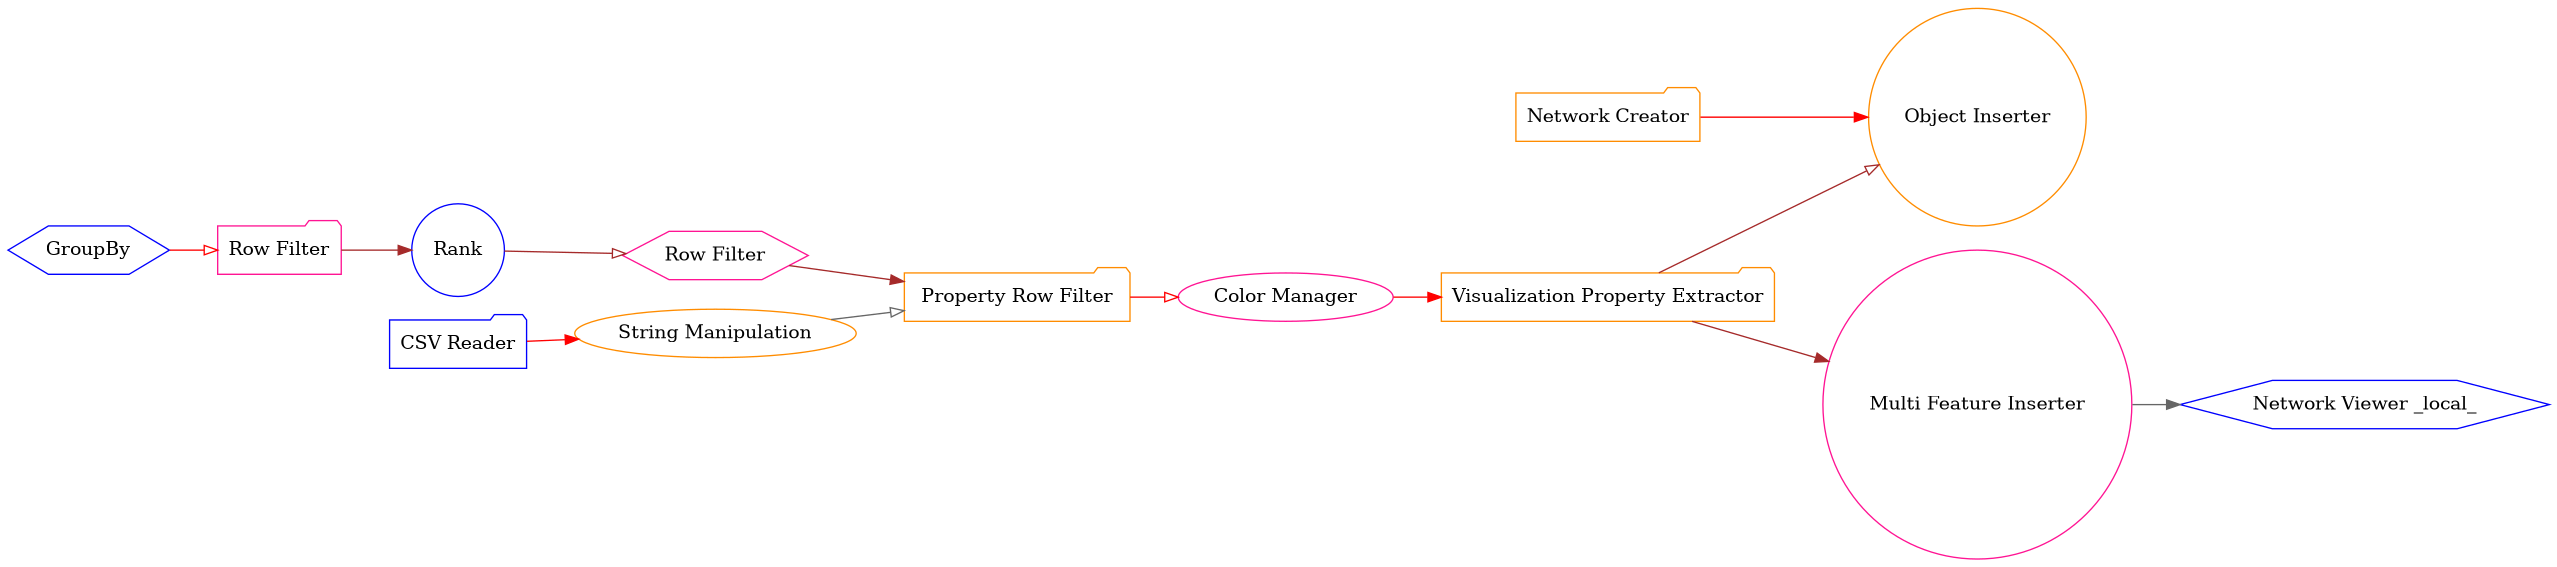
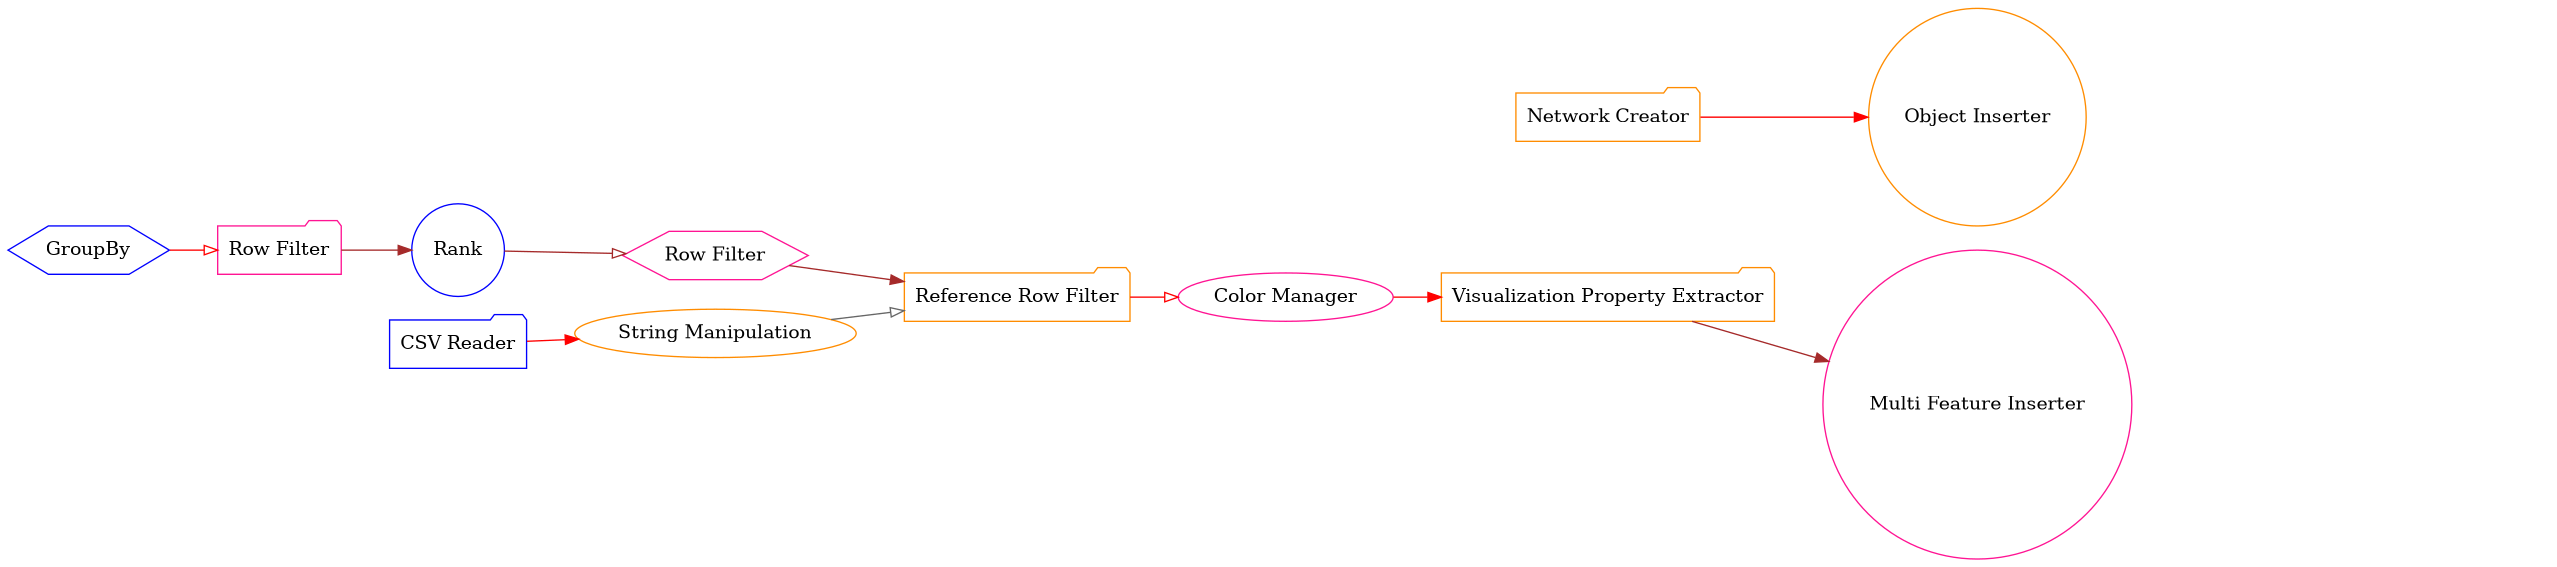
(1763, 222) -> none
(1017, 297) -> (1017, 297)
(2365, 405) -> none
